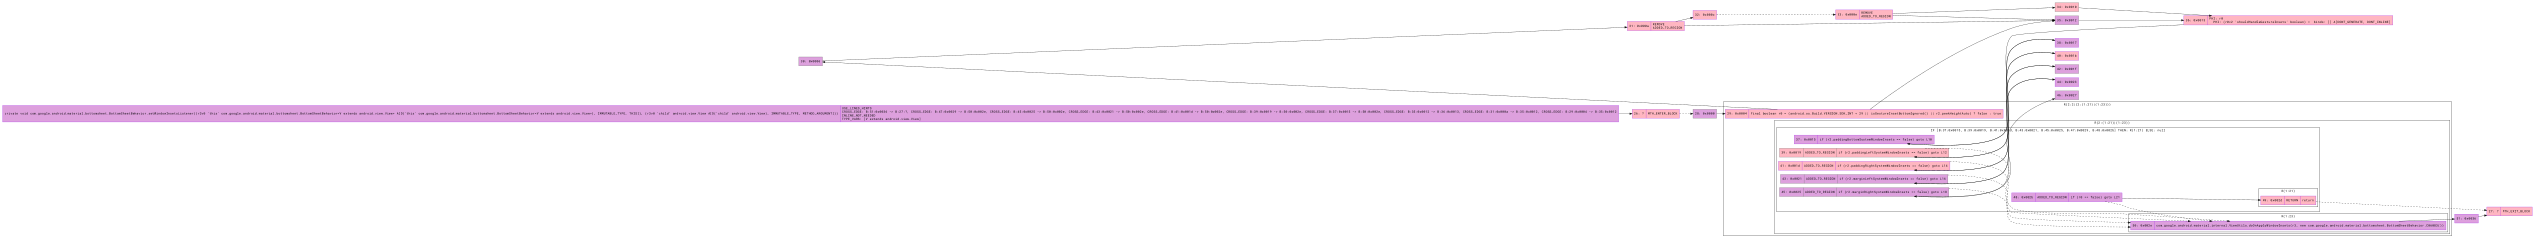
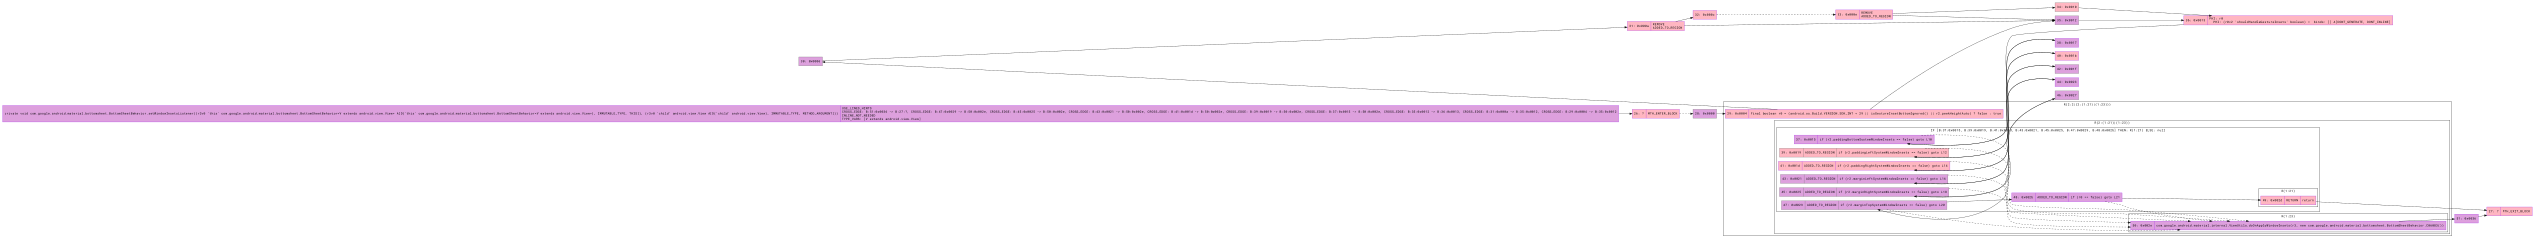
none -> (1864, 205)
(2400, 206) -> (2400, 206)
none -> (2056, 208)
